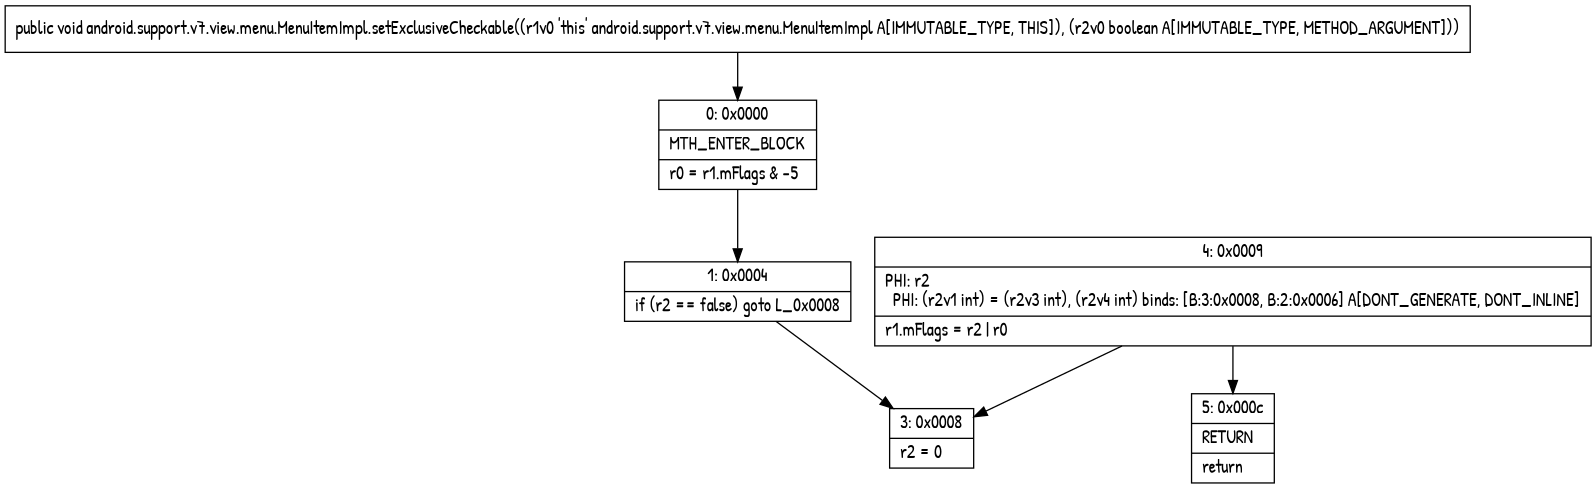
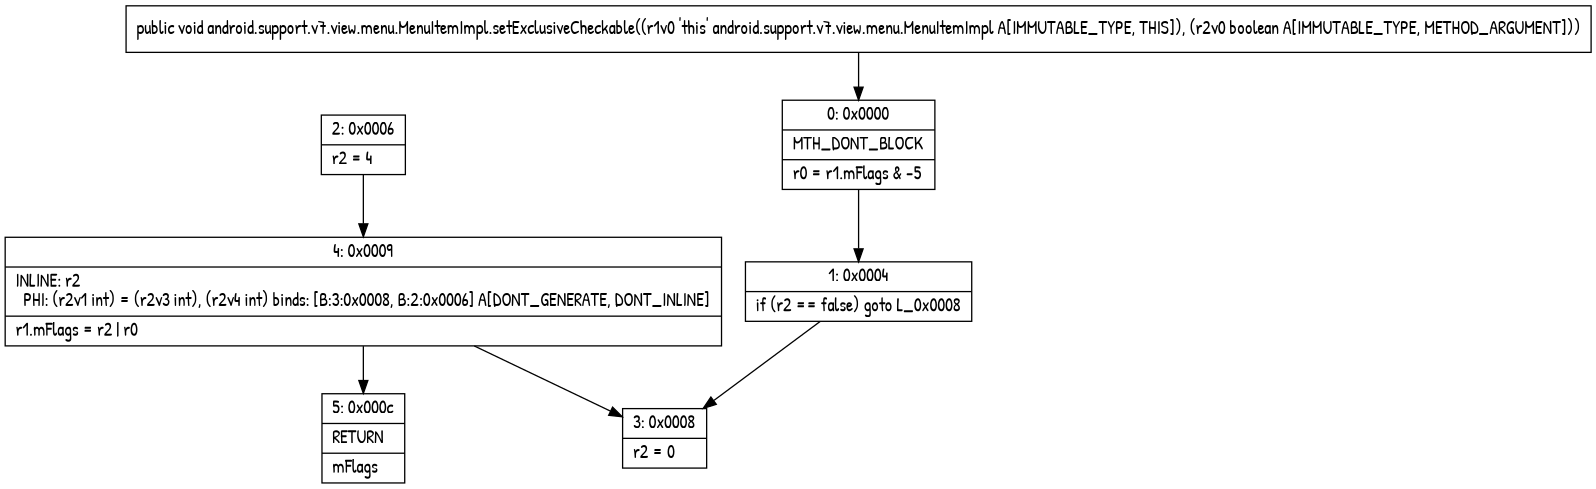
(738, 144) -> (859, 144)
none -> (363, 145)
(910, 281) -> (50, 281)
(1223, 467) -> (356, 467)
